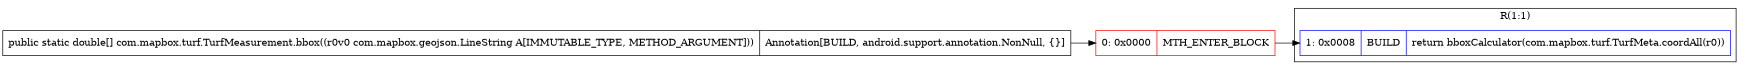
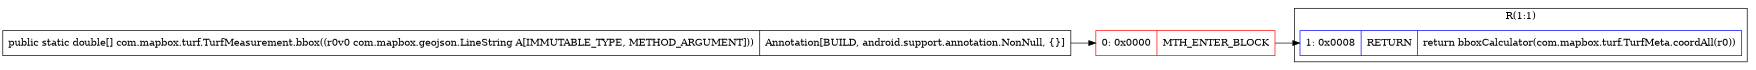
(1384, 43) -> (1389, 43)
